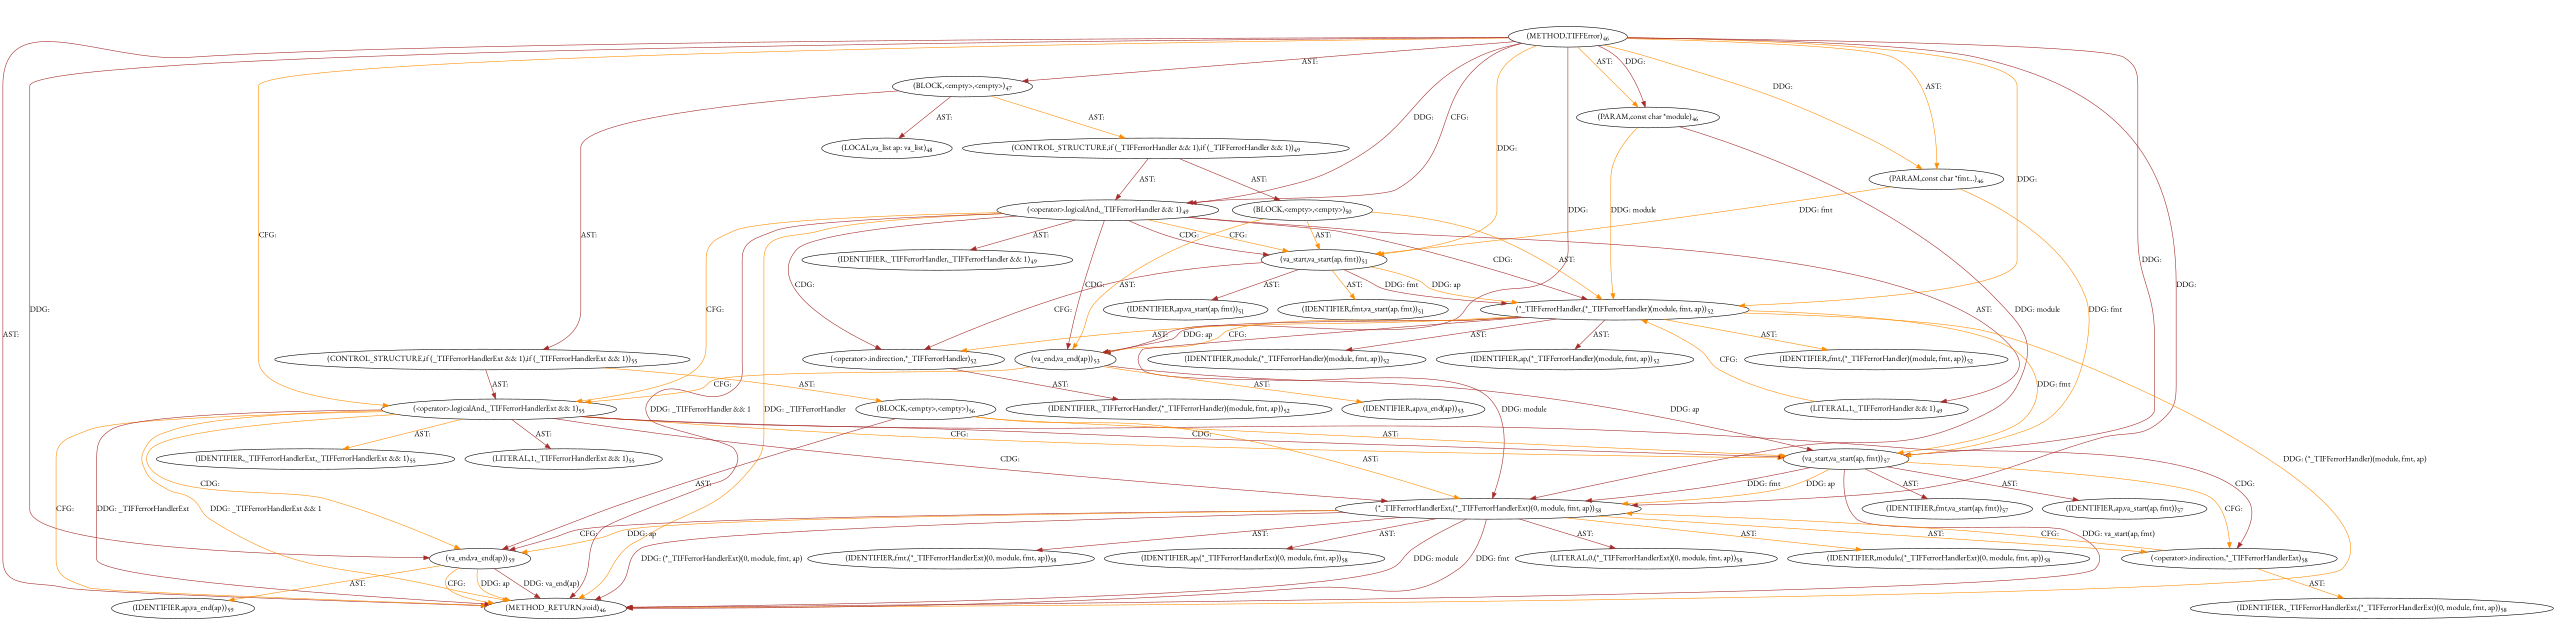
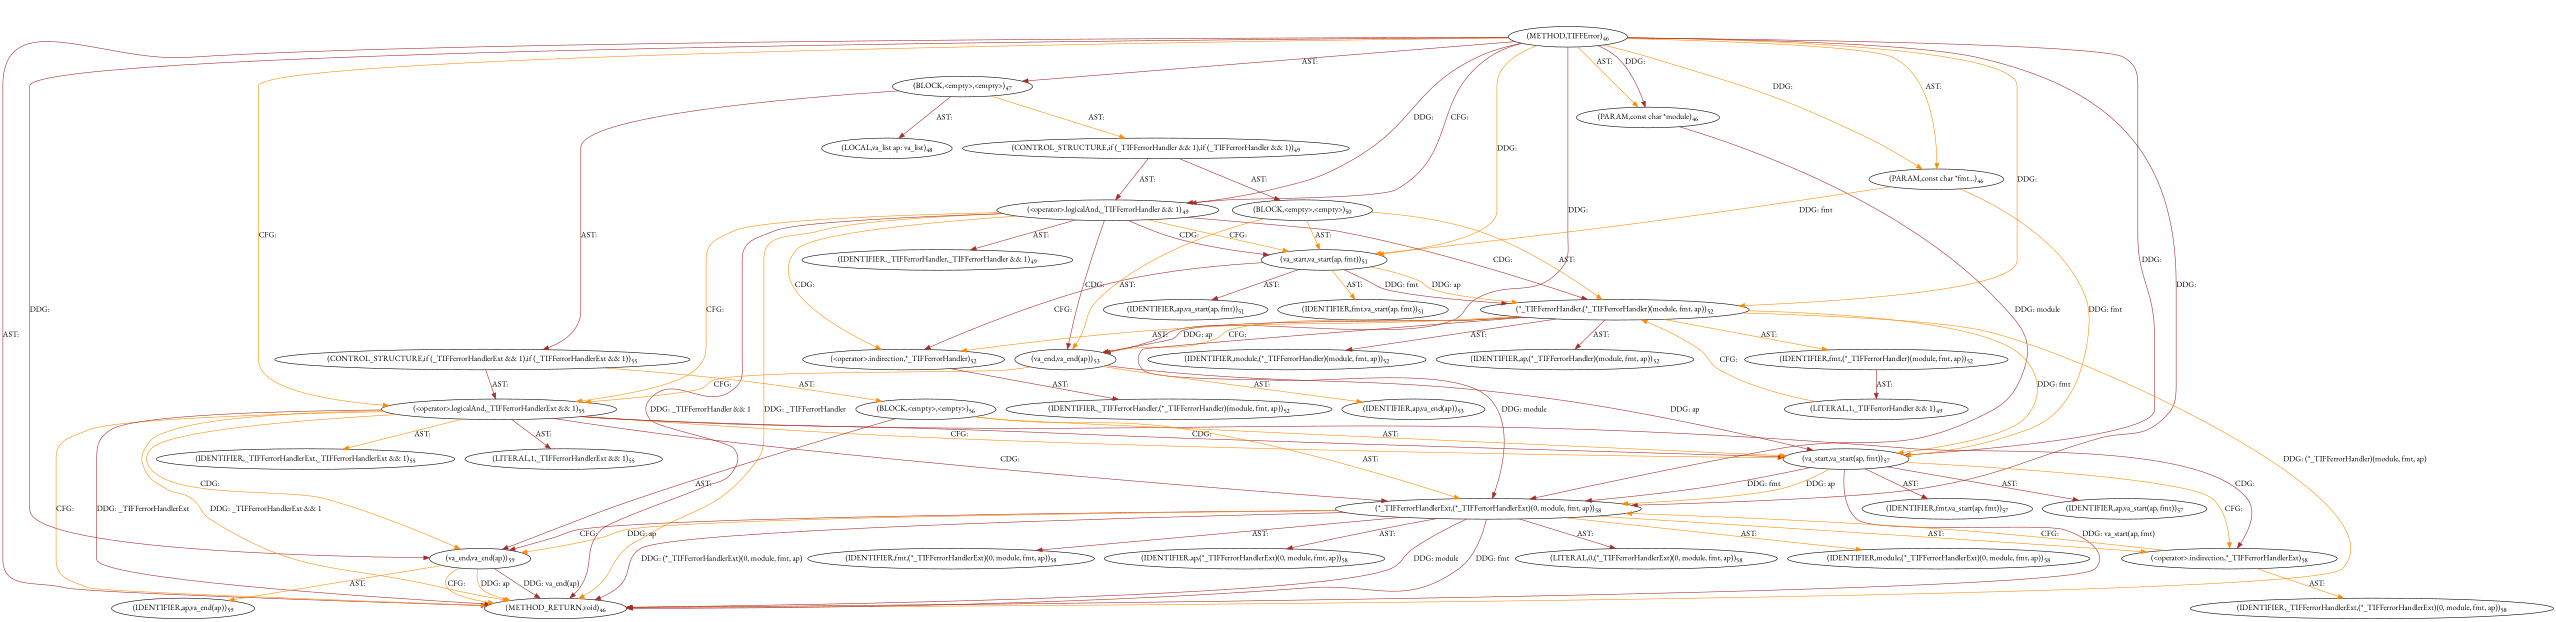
(1611, 207) -> none
(834, 236) -> (834, 236)
(1662, 248) -> (1876, 382)
